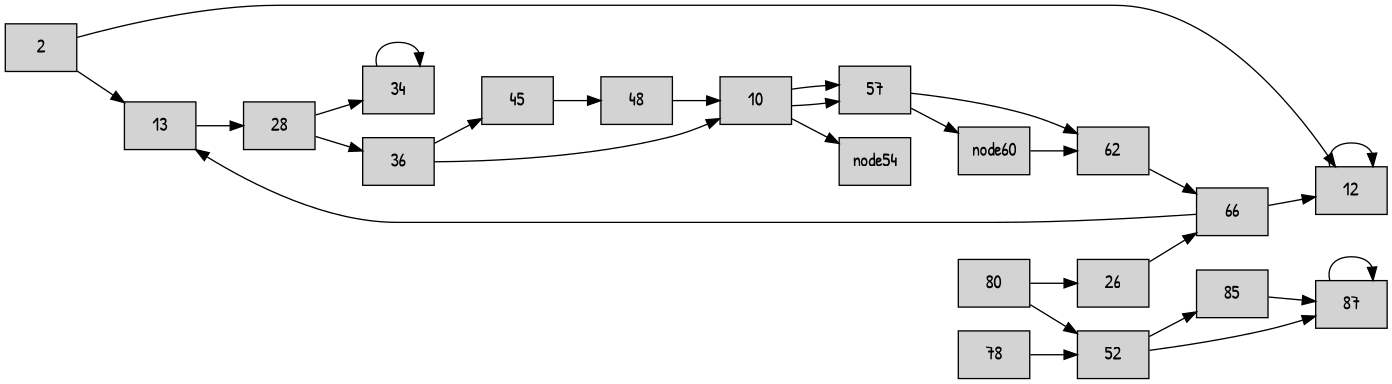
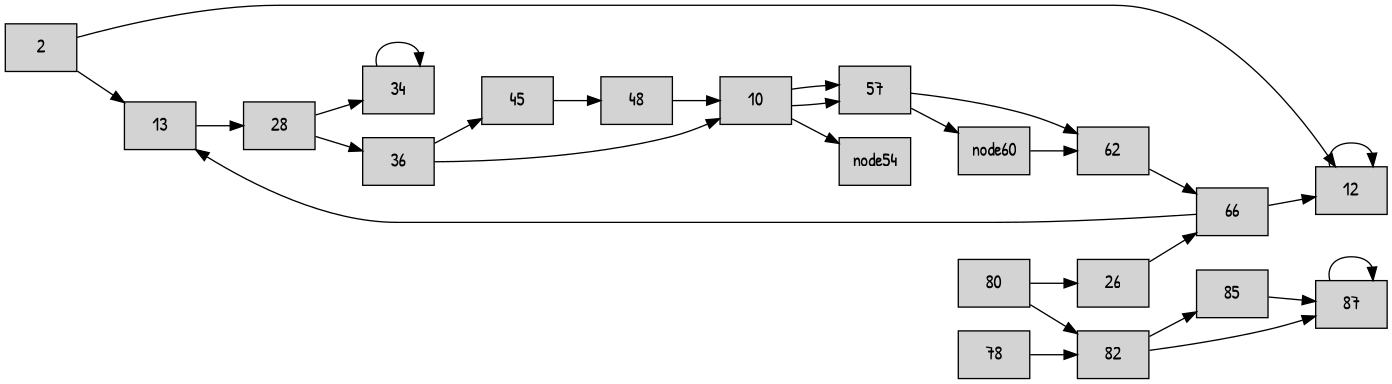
(1113, 355) -> (1113, 355)
